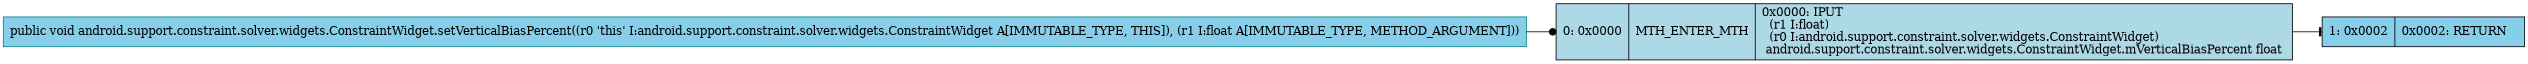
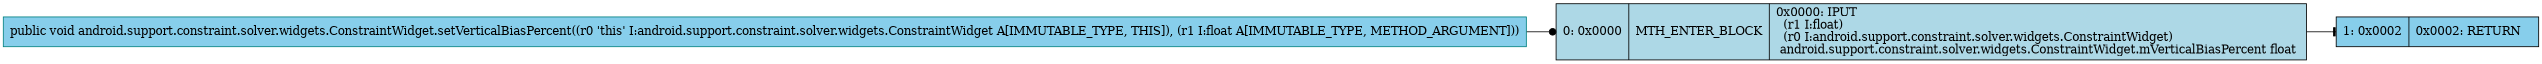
(1692, 31) -> (1699, 31)
